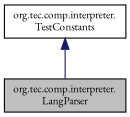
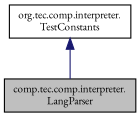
(65, 96) -> (70, 96)
